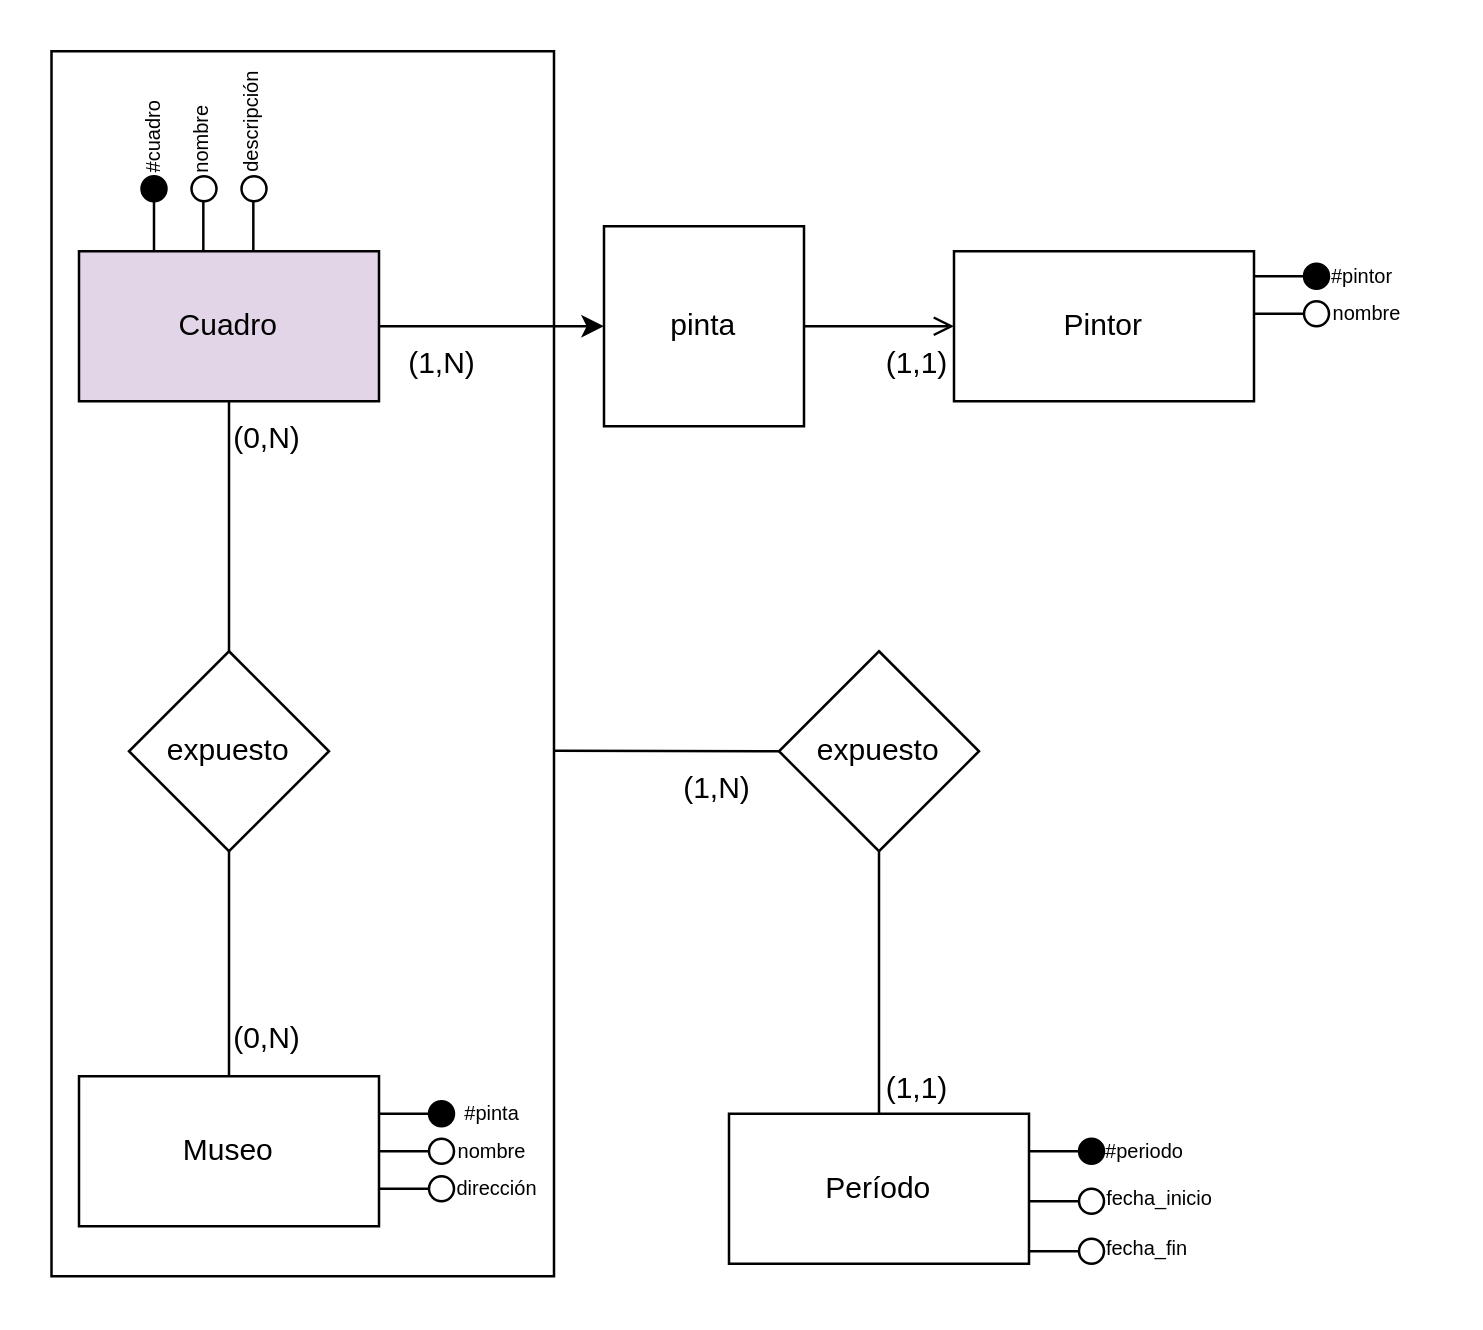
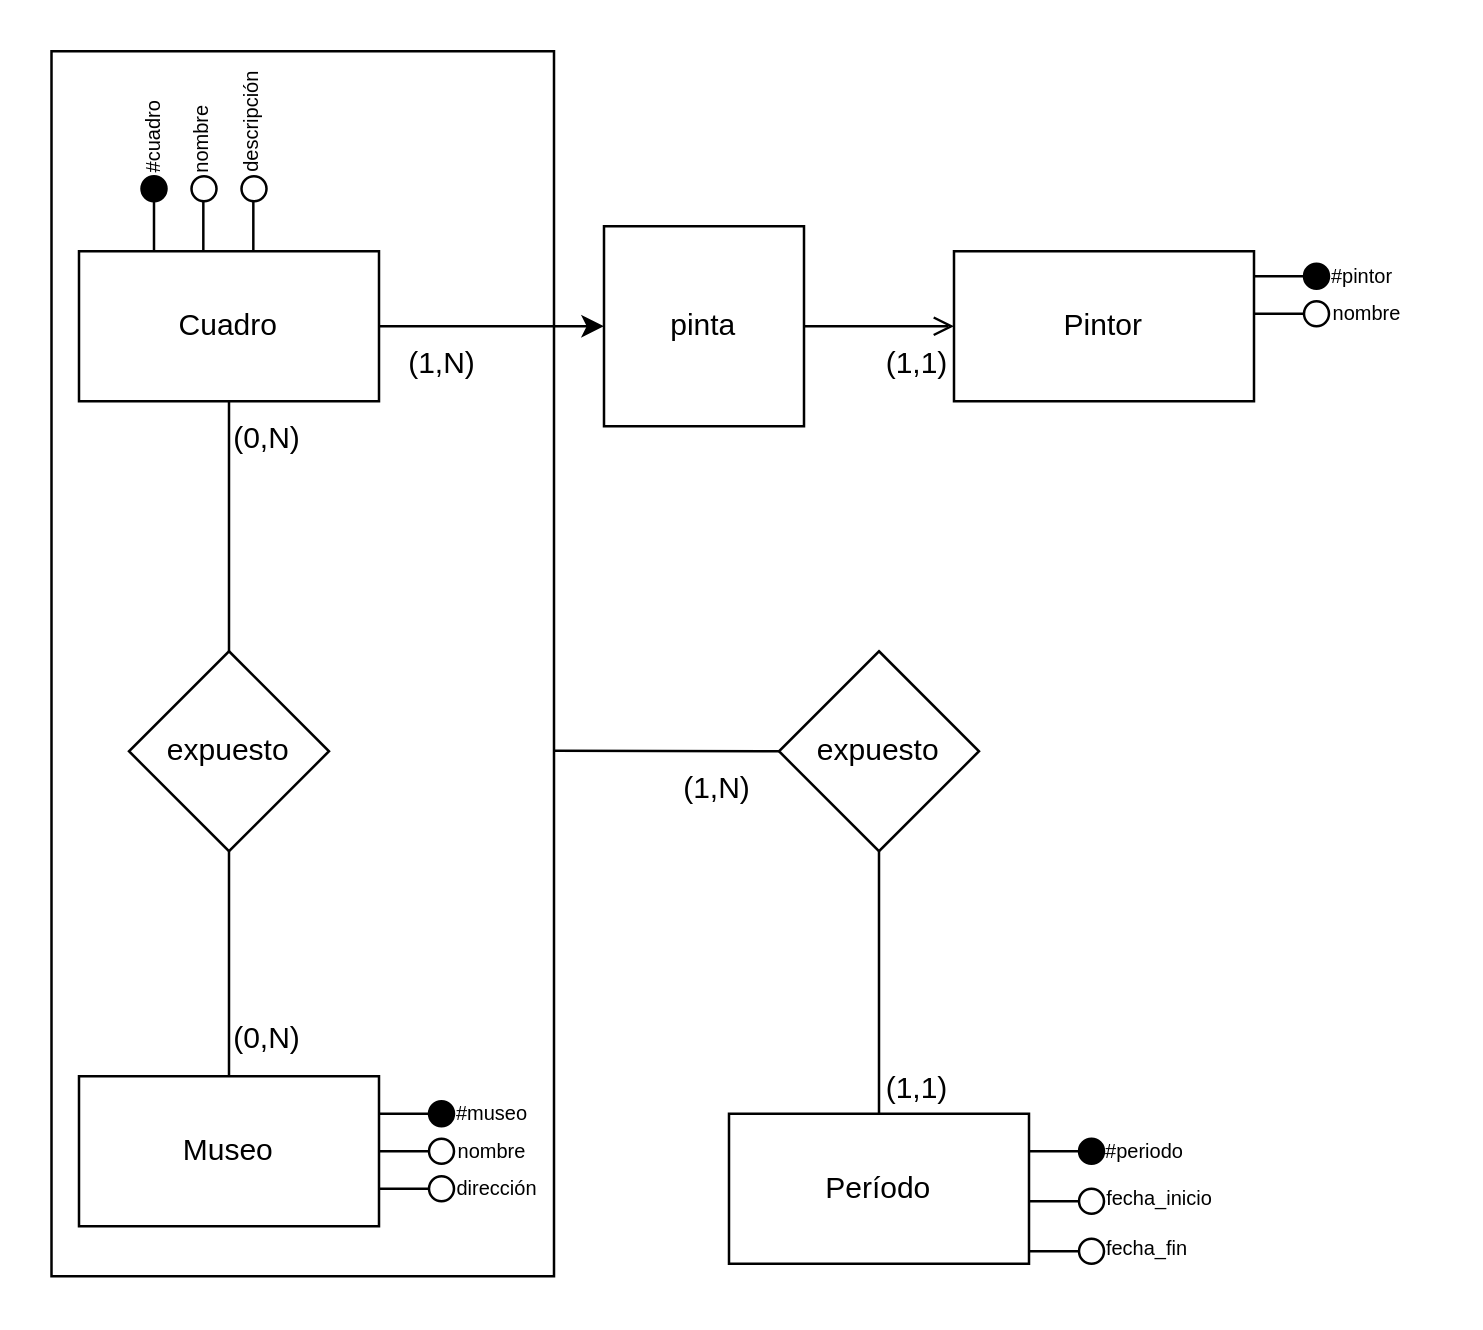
(229, 326) -> (229, 326)
(493, 1114) -> (493, 1114)
